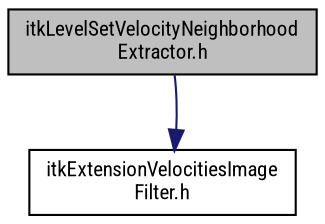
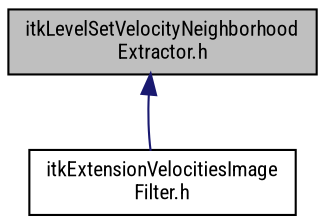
(177, 102) -> (149, 123)
